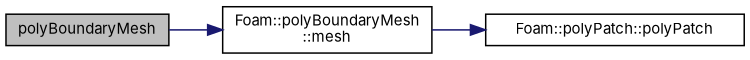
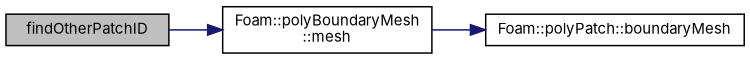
(87, 30) -> (87, 30)
(615, 30) -> (615, 30)
